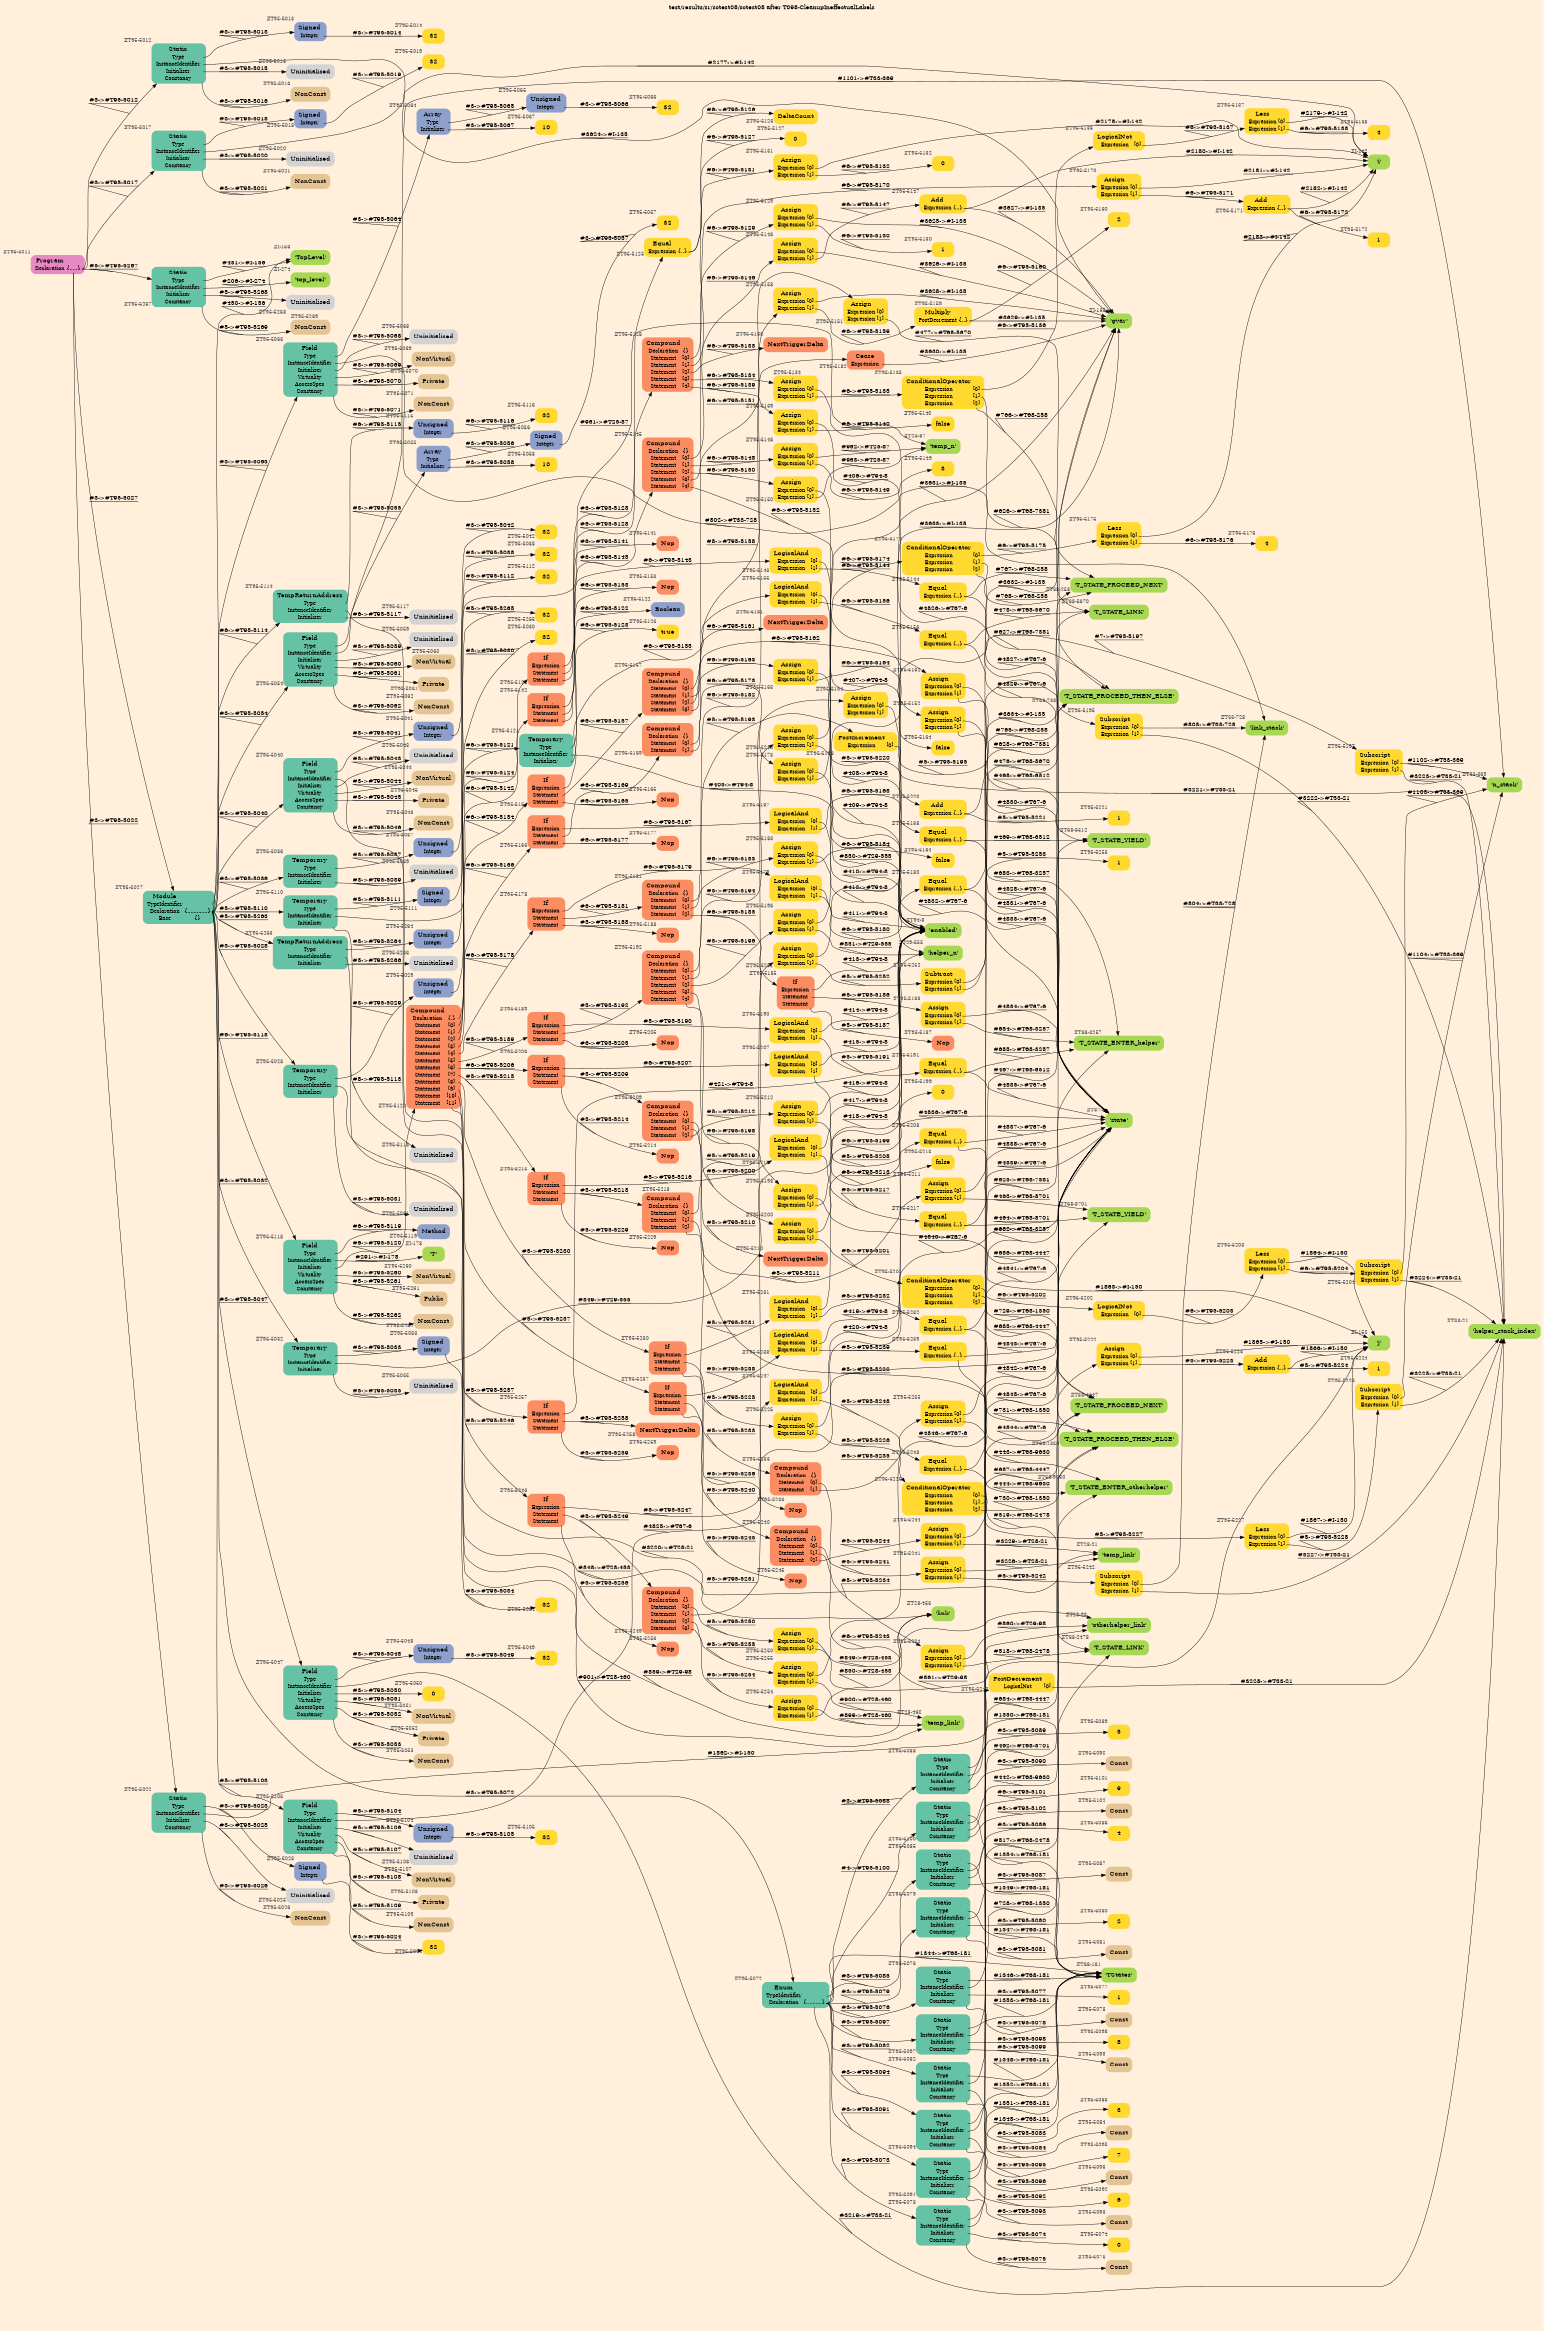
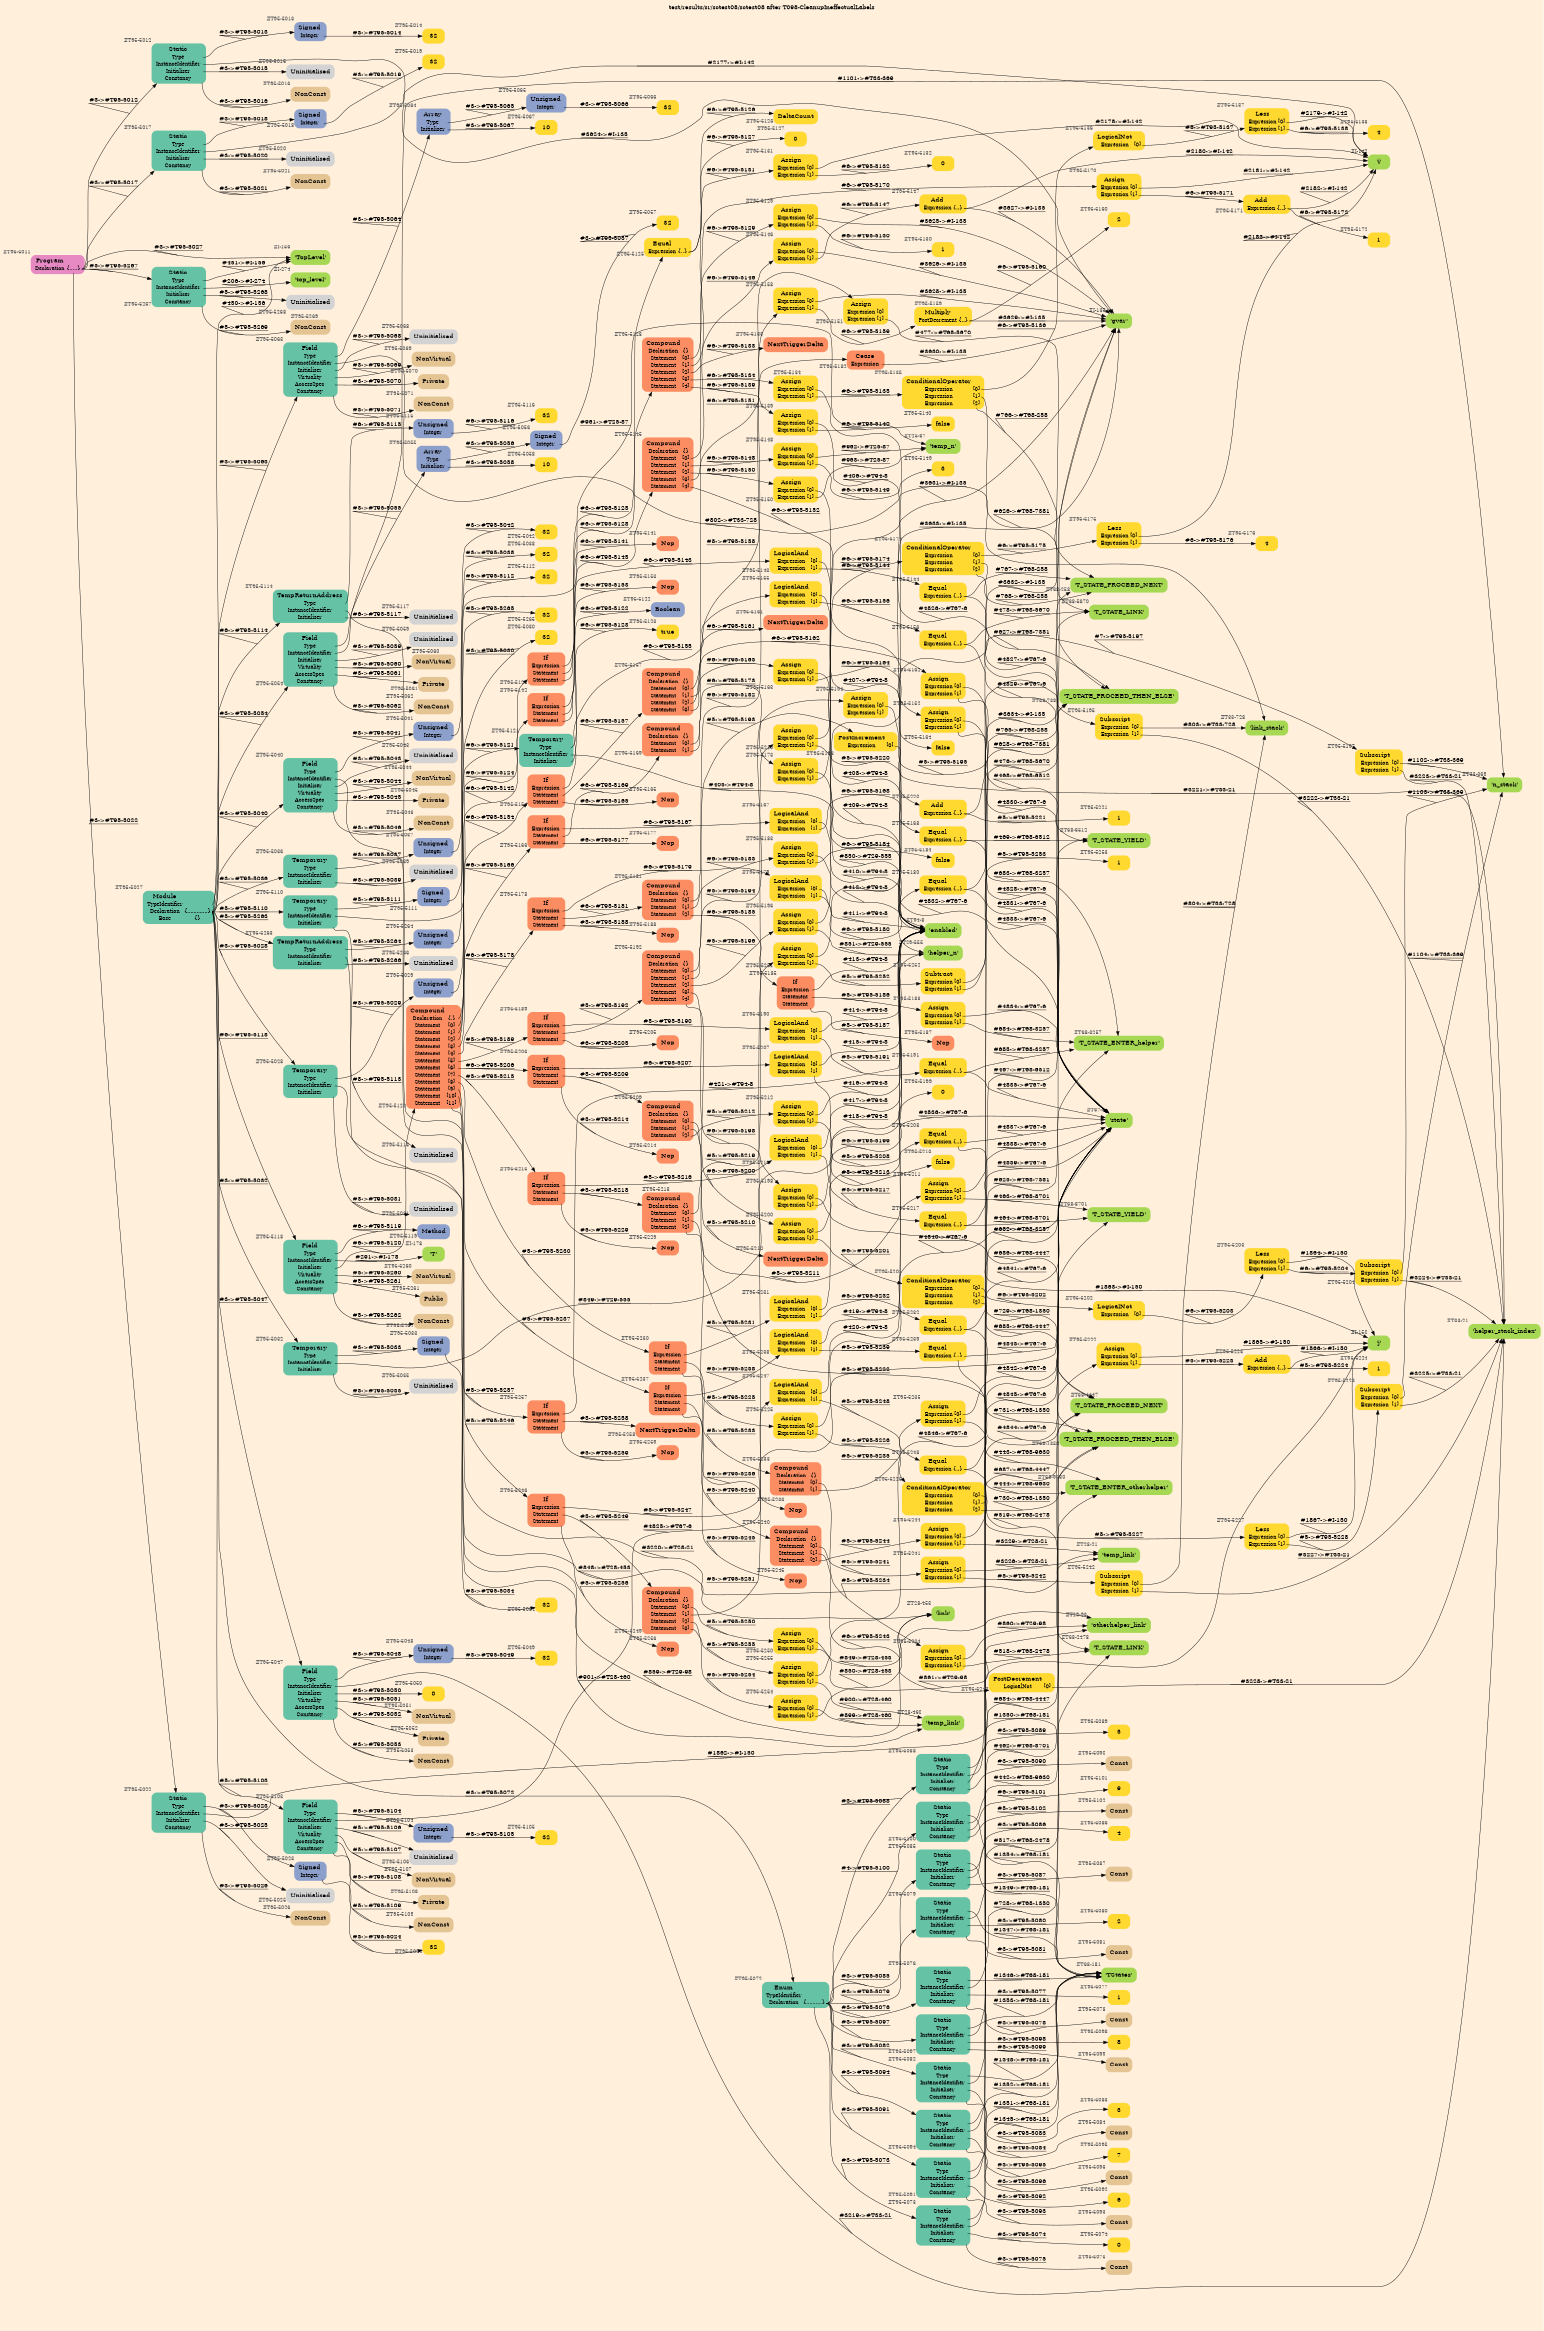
(104, 583) -> (181, 256)
(943, 1959) -> none
